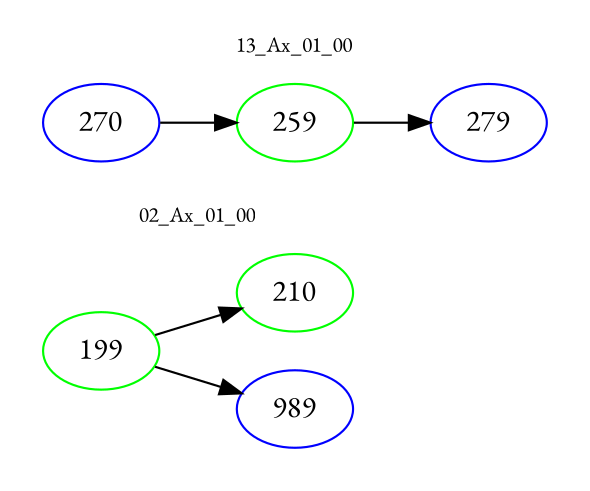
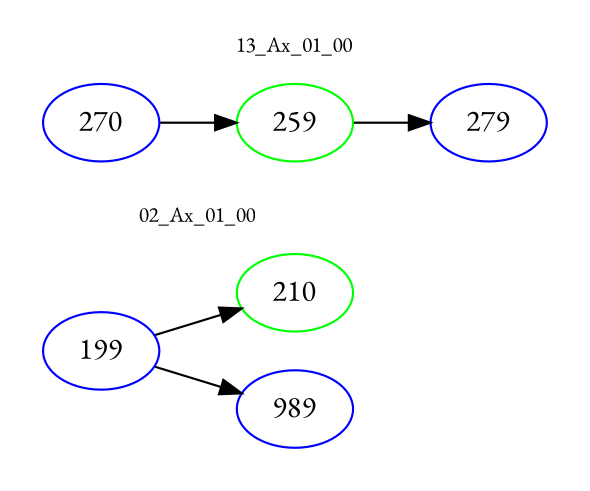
(101, 351) -> (101, 351)
